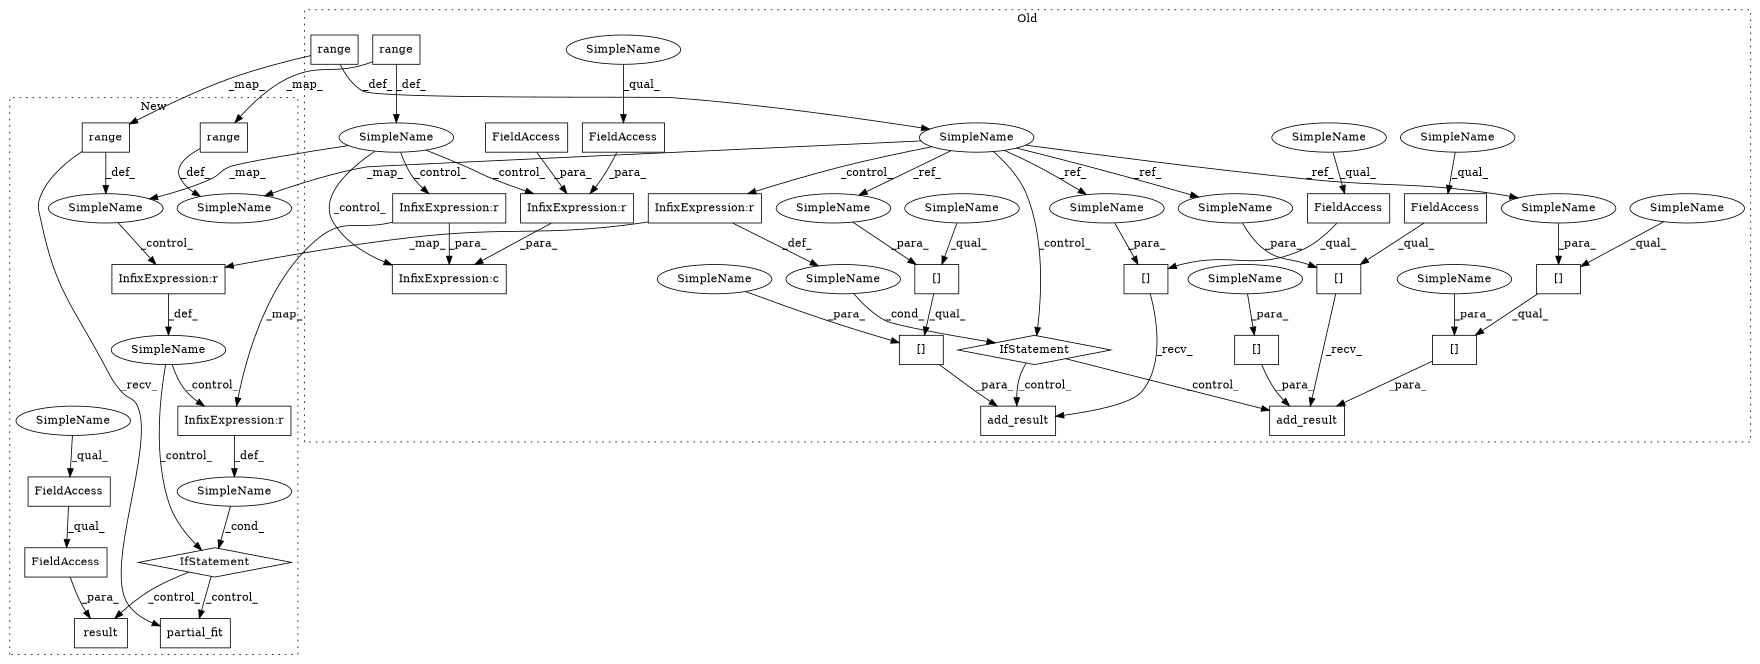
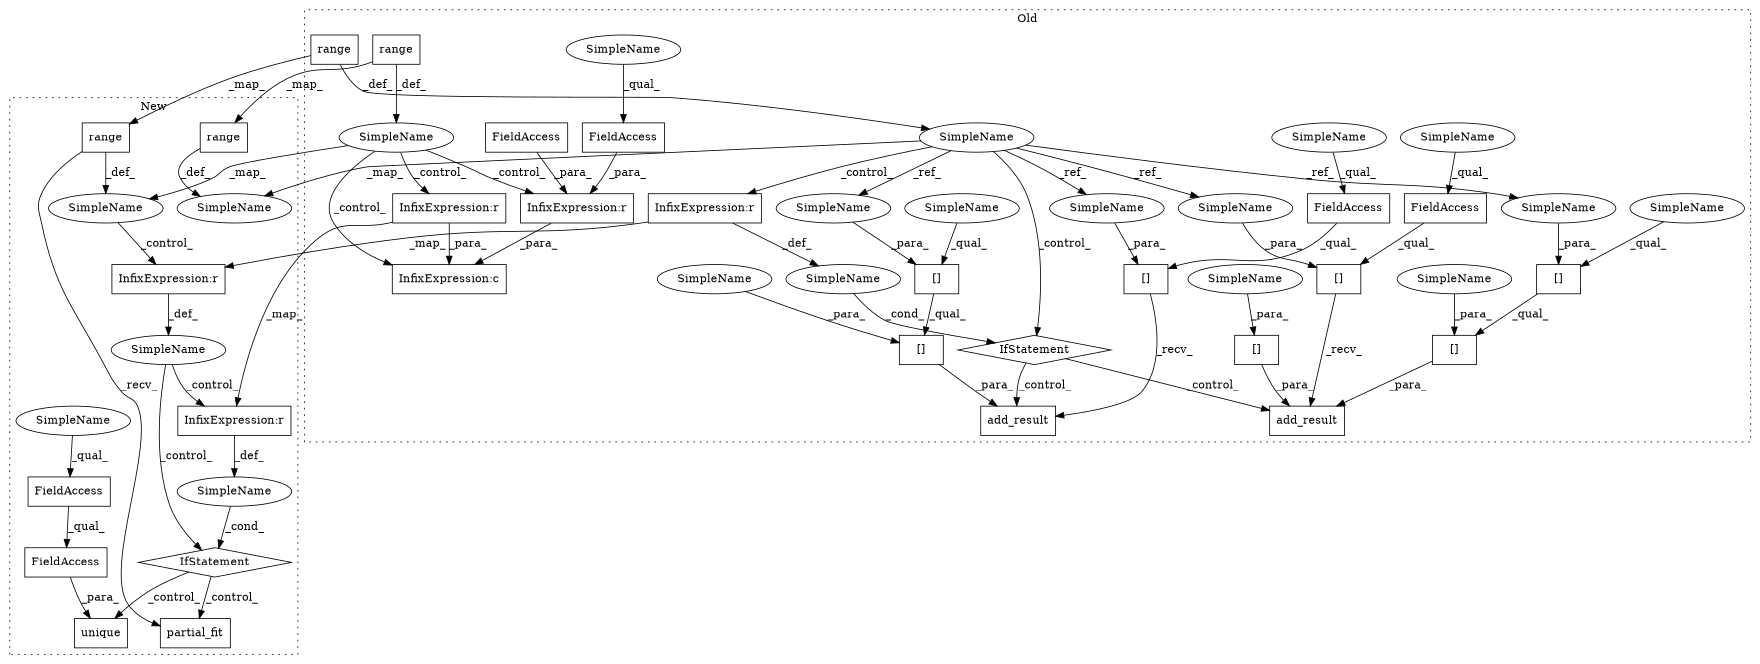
(101, 633) -> (101, 633)
